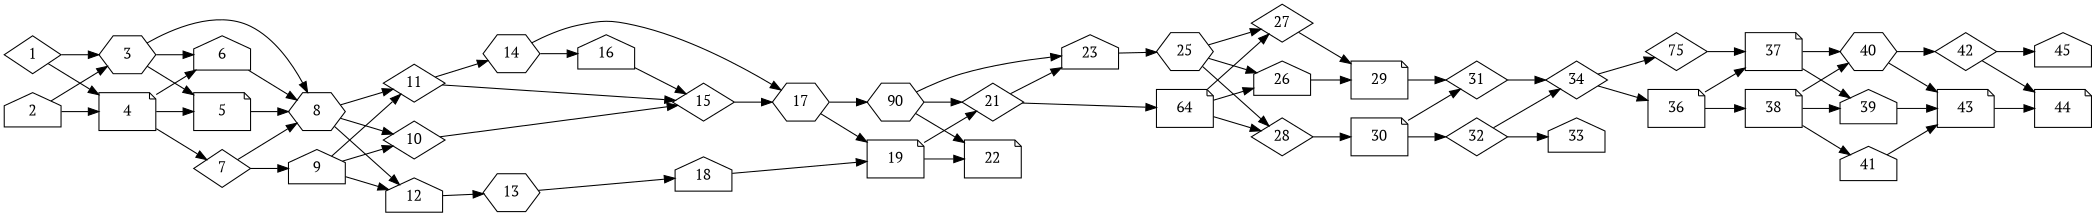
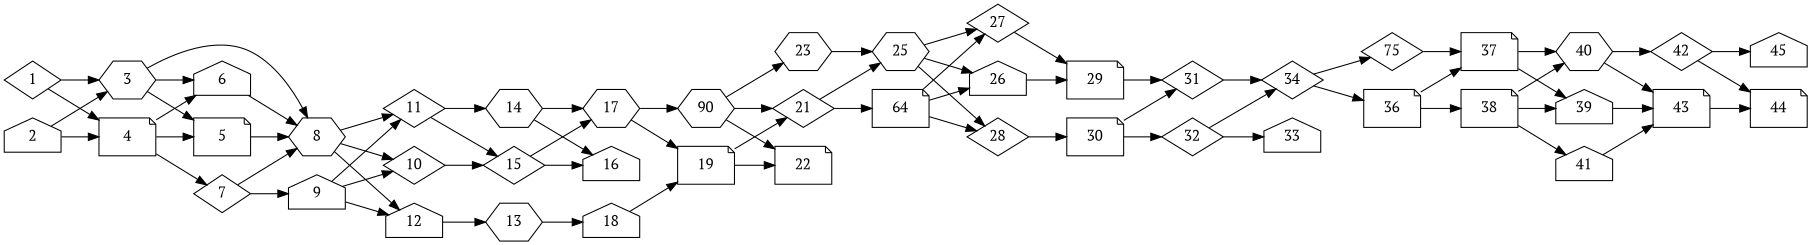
(1090, 54) -> (803, 52)
(656, 78) -> (559, 165)
(1031, 83) -> (845, 84)
